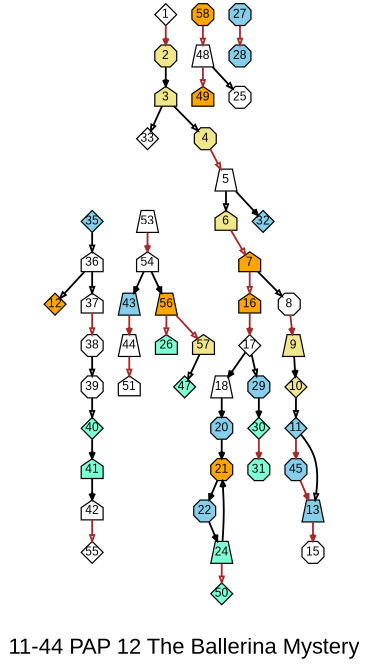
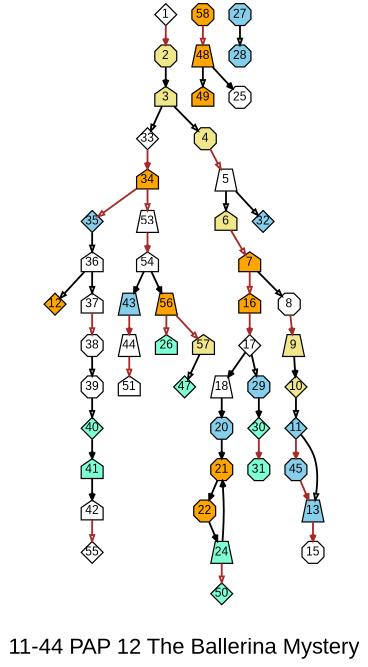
(240, 32) -> (240, 32)
(203, 56) -> (203, 56)
(203, 74) -> (203, 74)
(221, 76) -> (221, 76)
none -> (148, 180)
(245, 201) -> (245, 201)
(205, 511) -> (205, 511)
